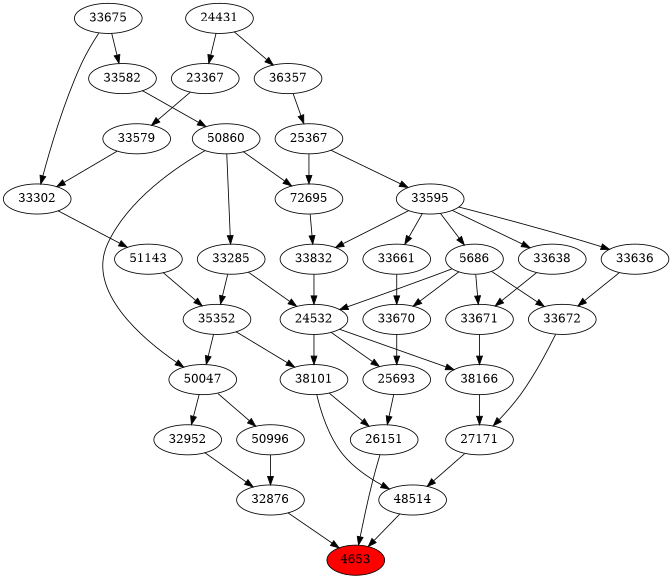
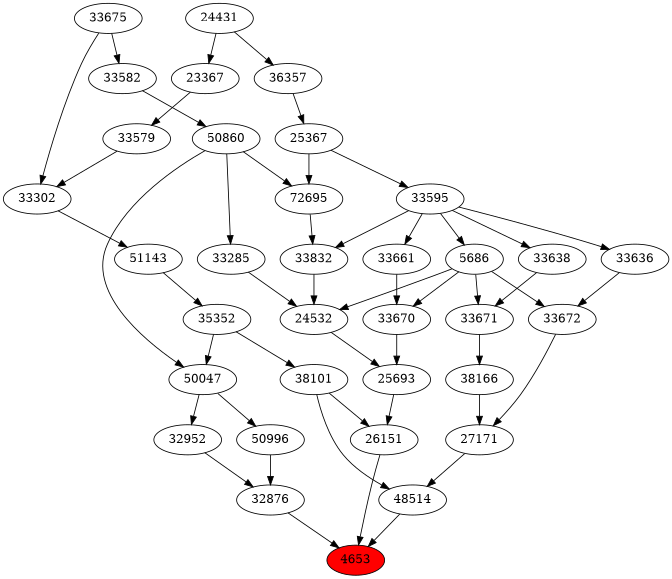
(225, 285) -> none
(314, 345) -> none
(390, 347) -> none
